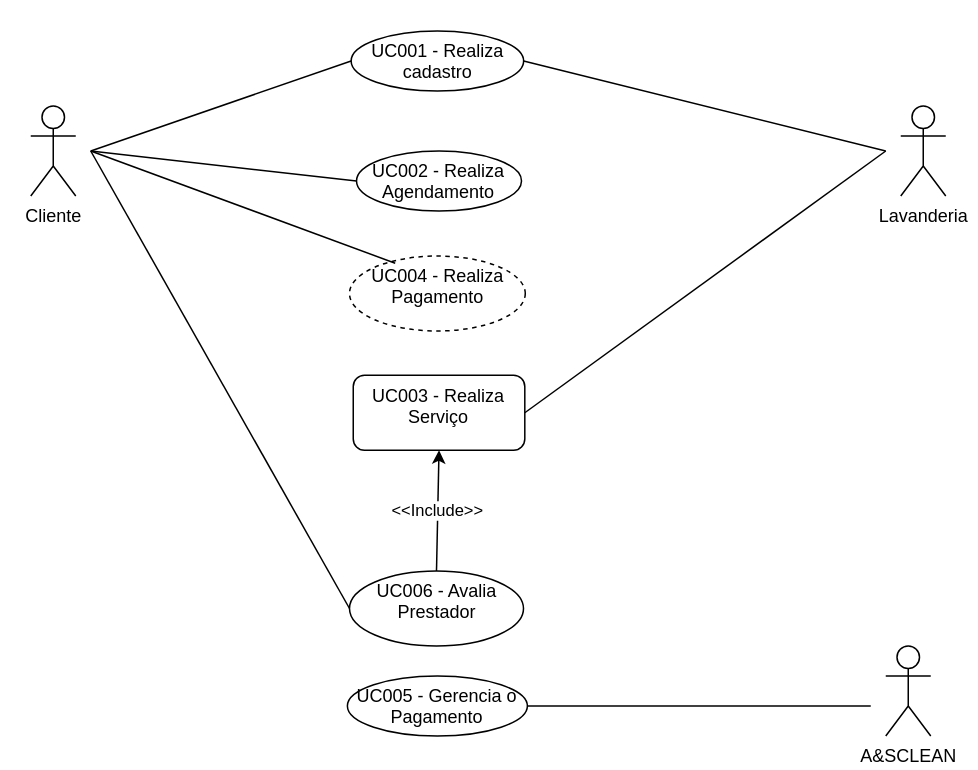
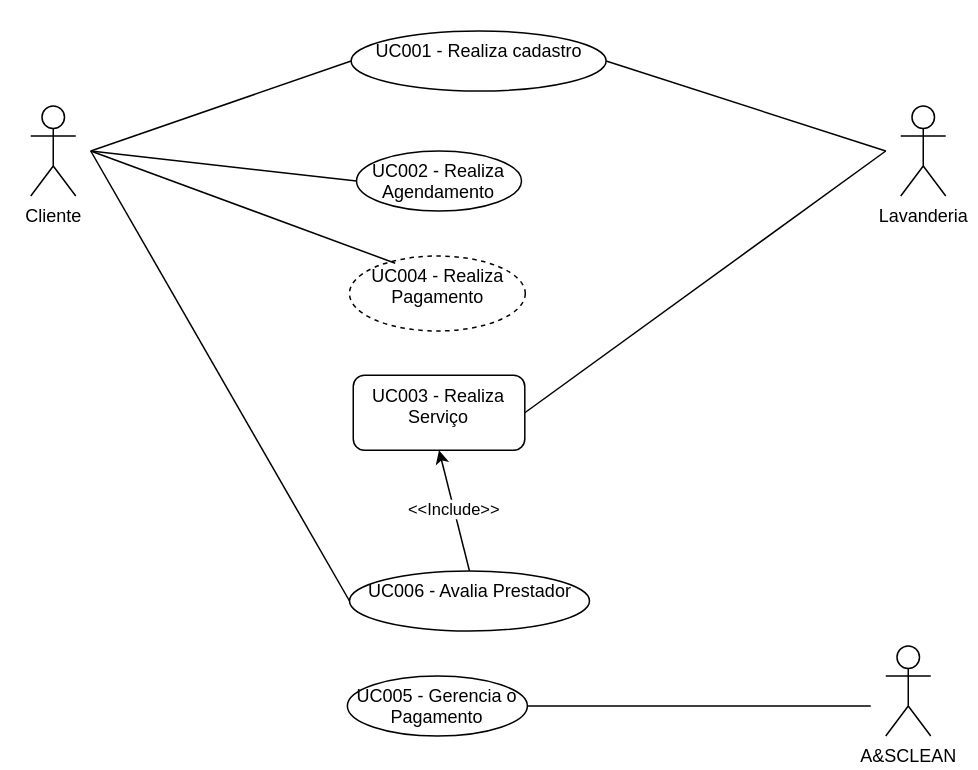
(437, 61) -> (479, 61)
(437, 608) -> (470, 601)
